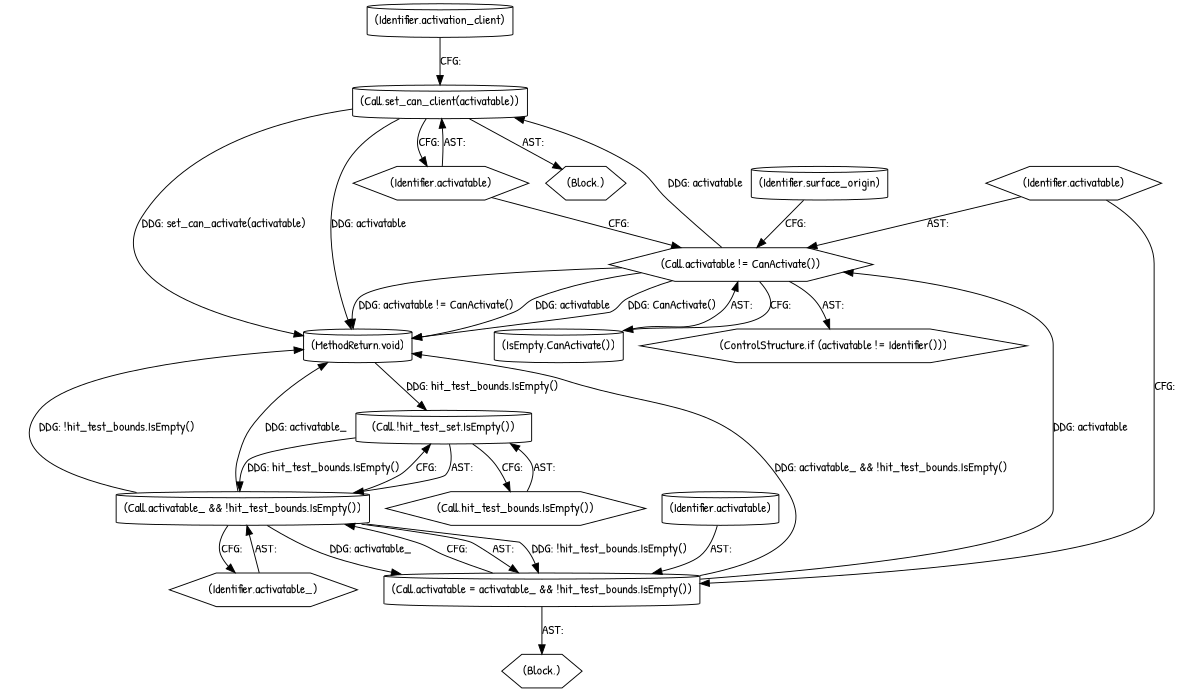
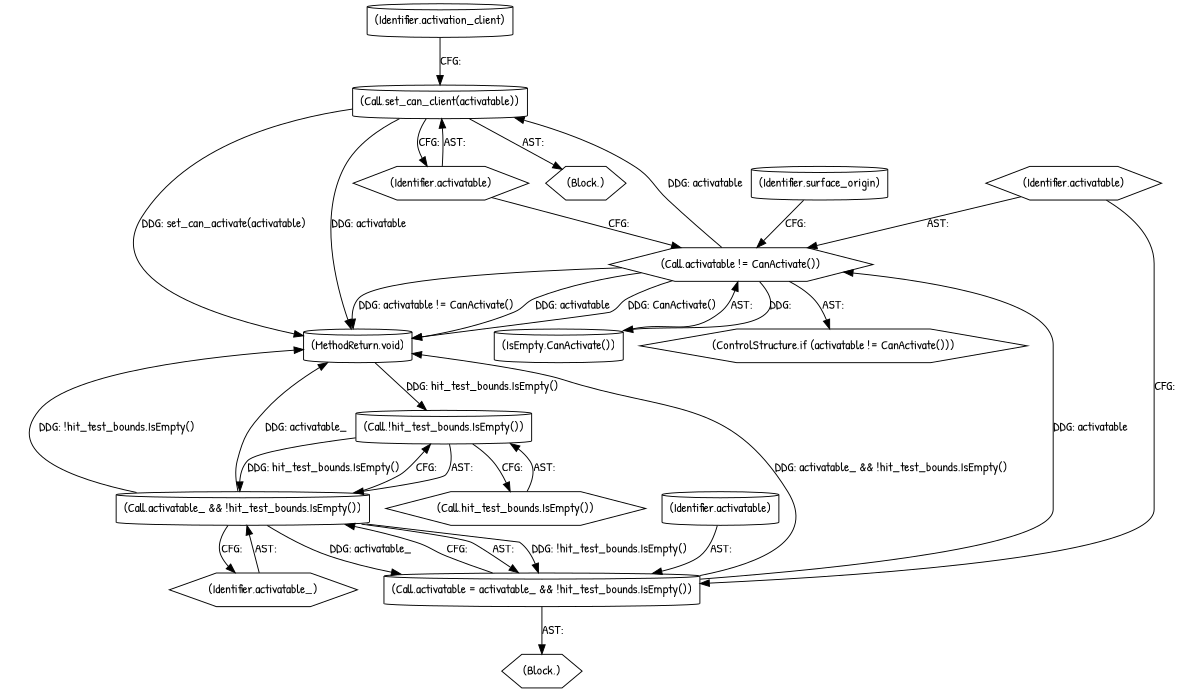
(782, 305) -> (782, 305)
(834, 346) -> (834, 346)
(444, 427) -> (444, 427)
